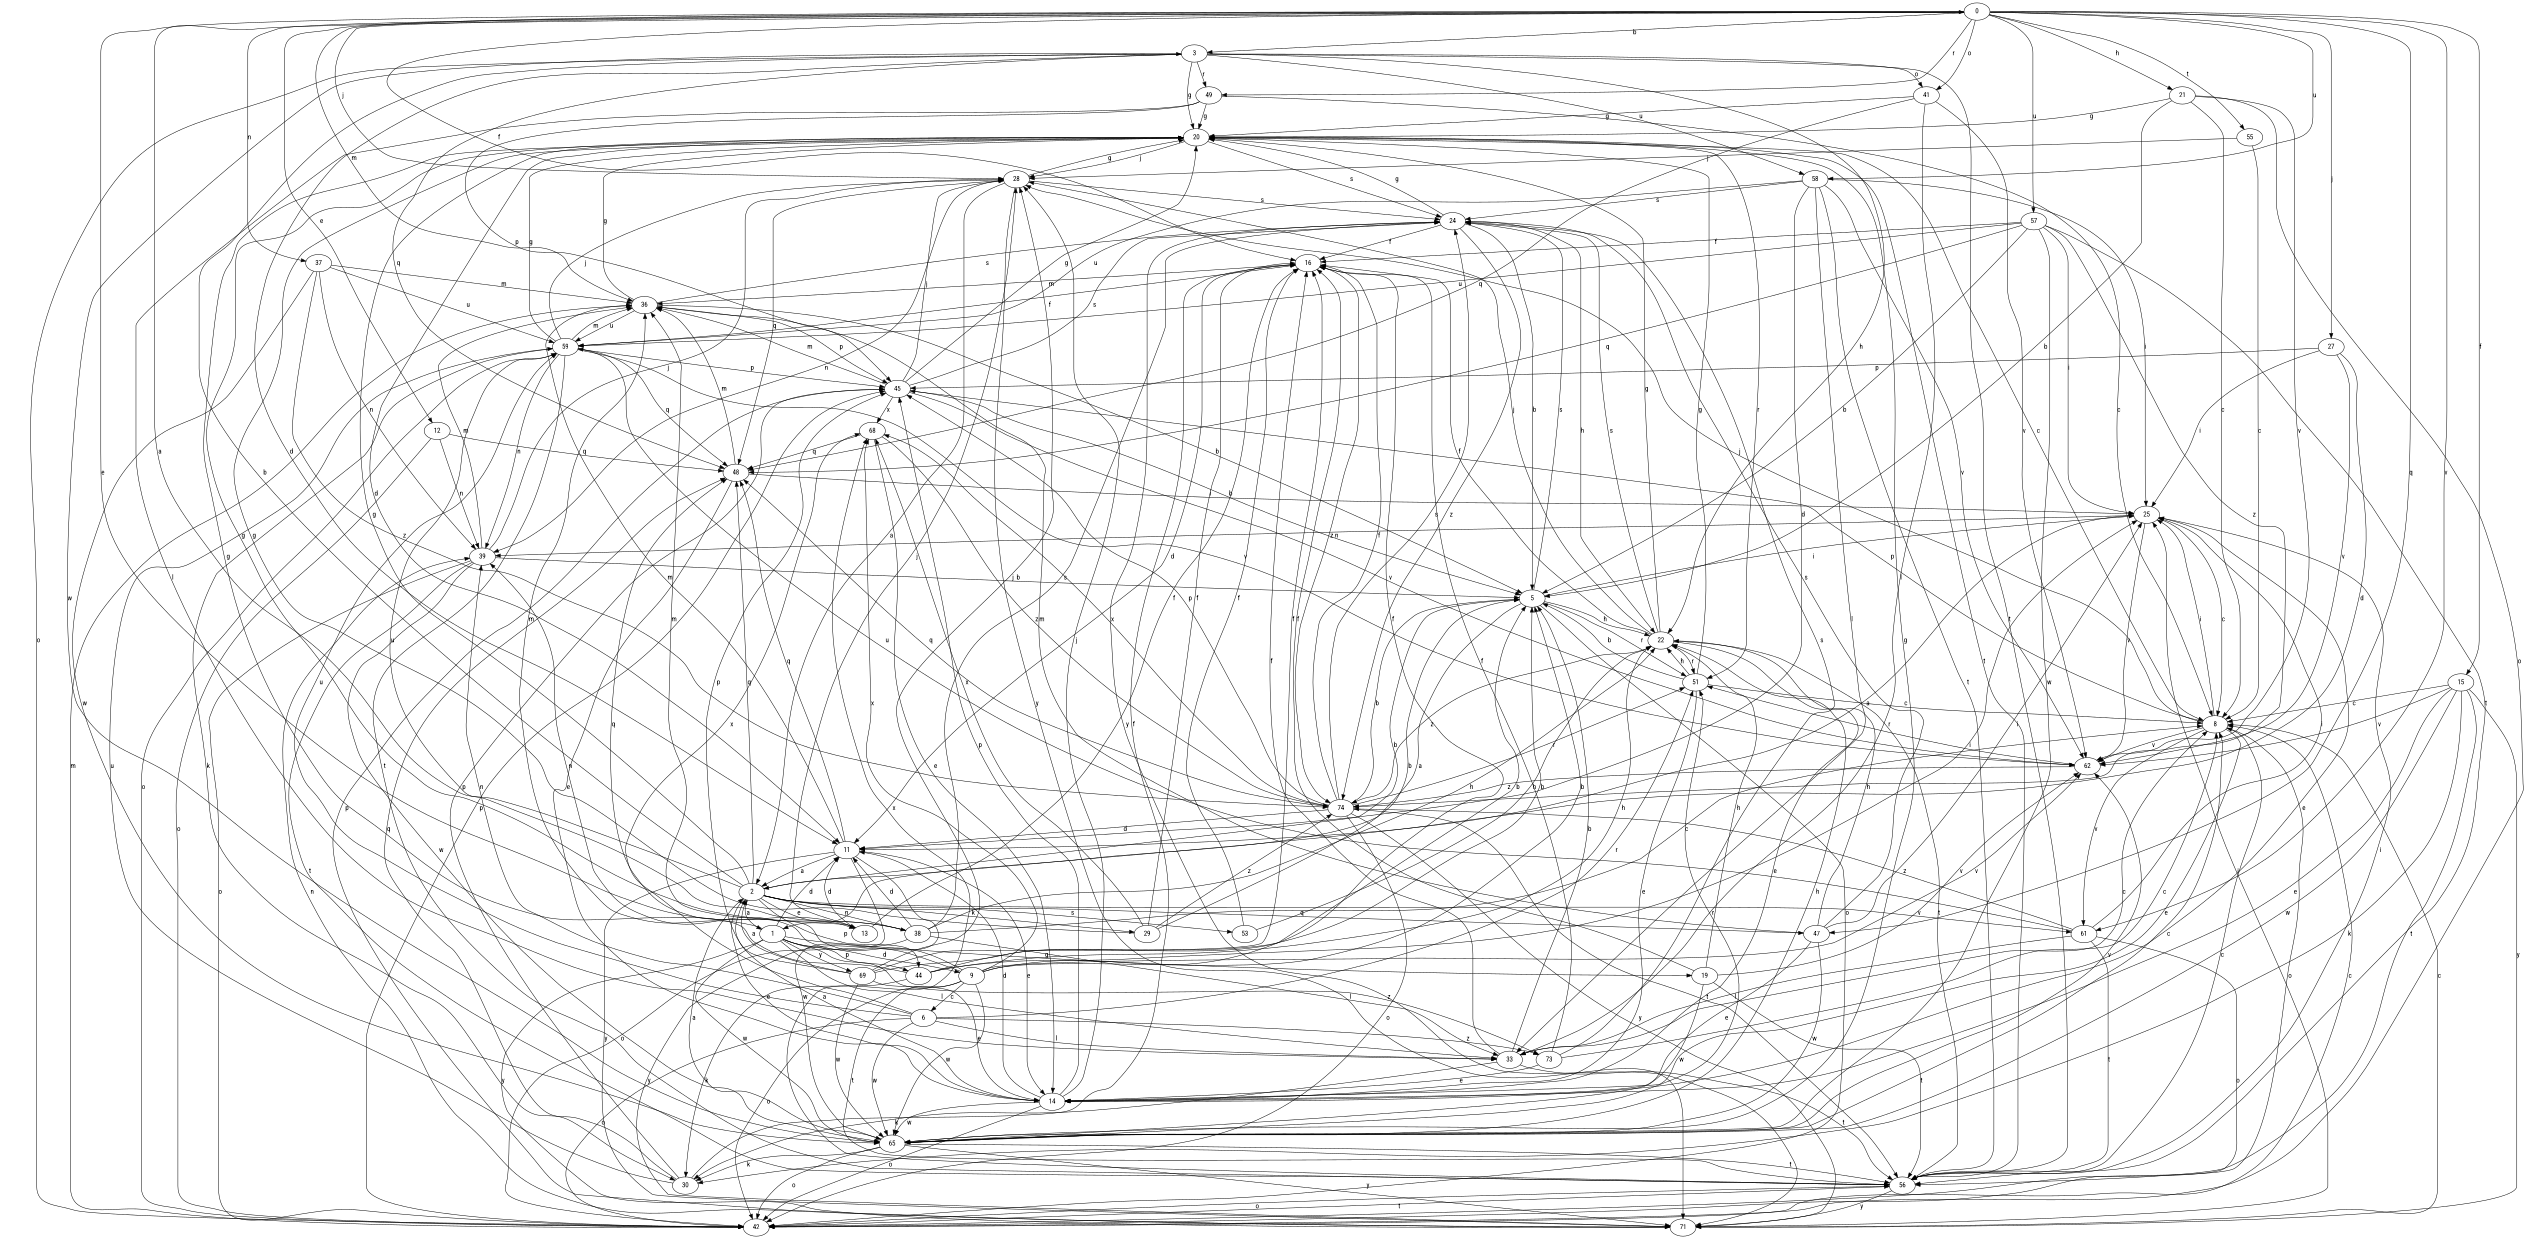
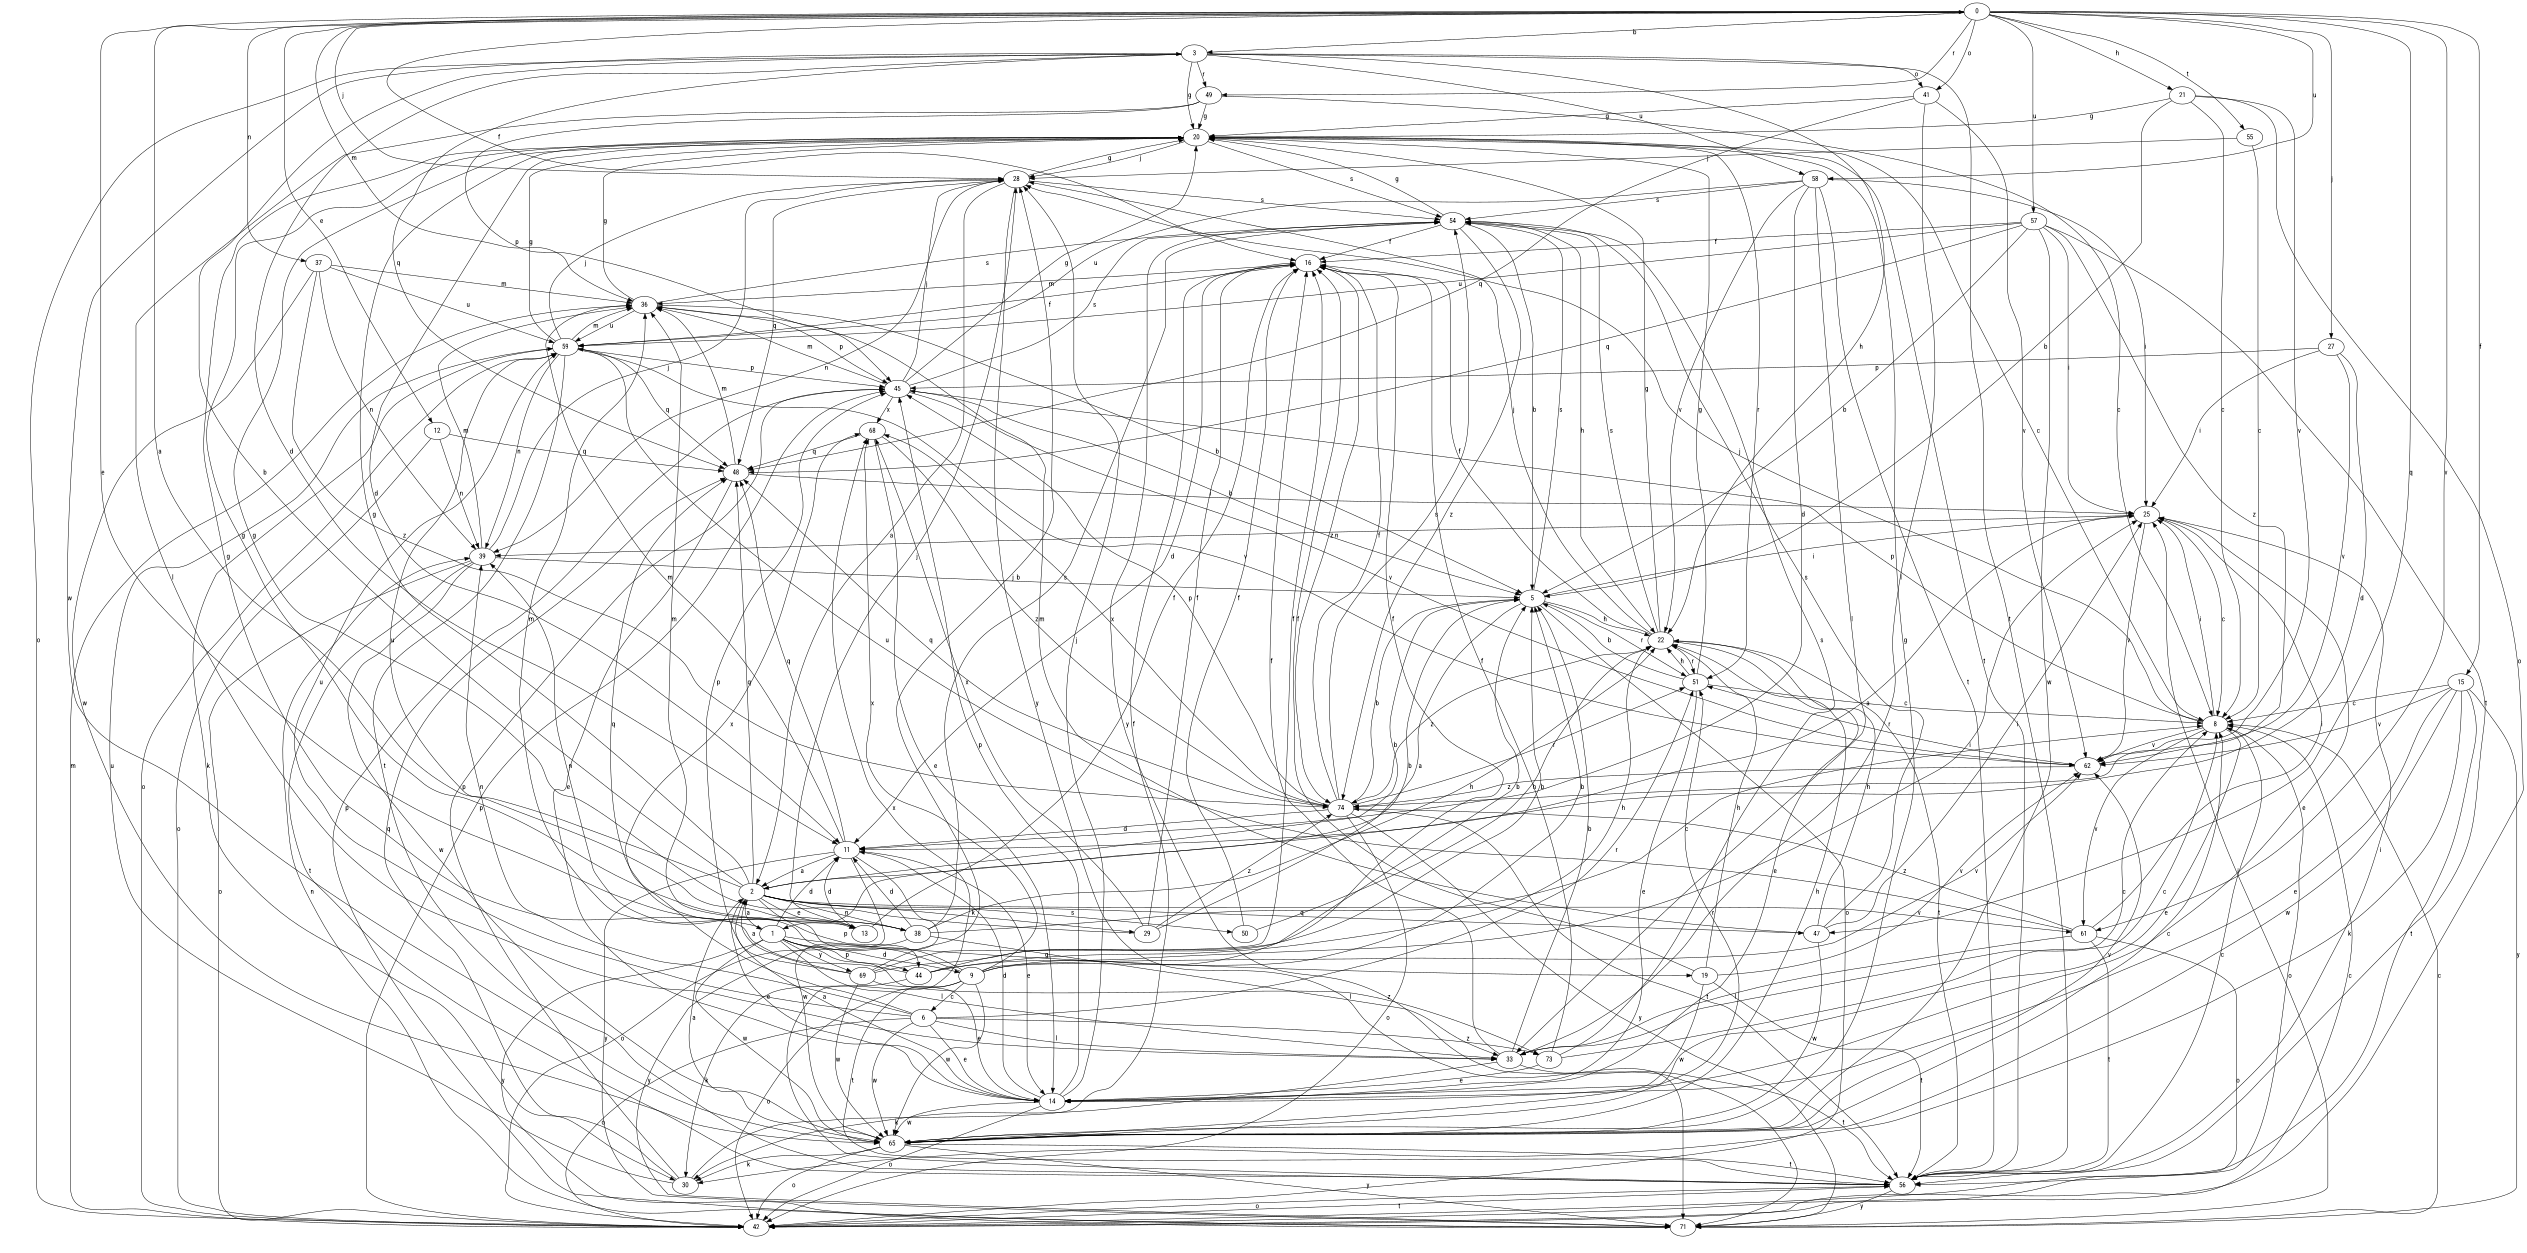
(1453, 221) -> (1453, 221)
(1960, 467) -> (1684, 389)
(1245, 934) -> (1245, 934)
(1469, 1096) -> (971, 1079)
